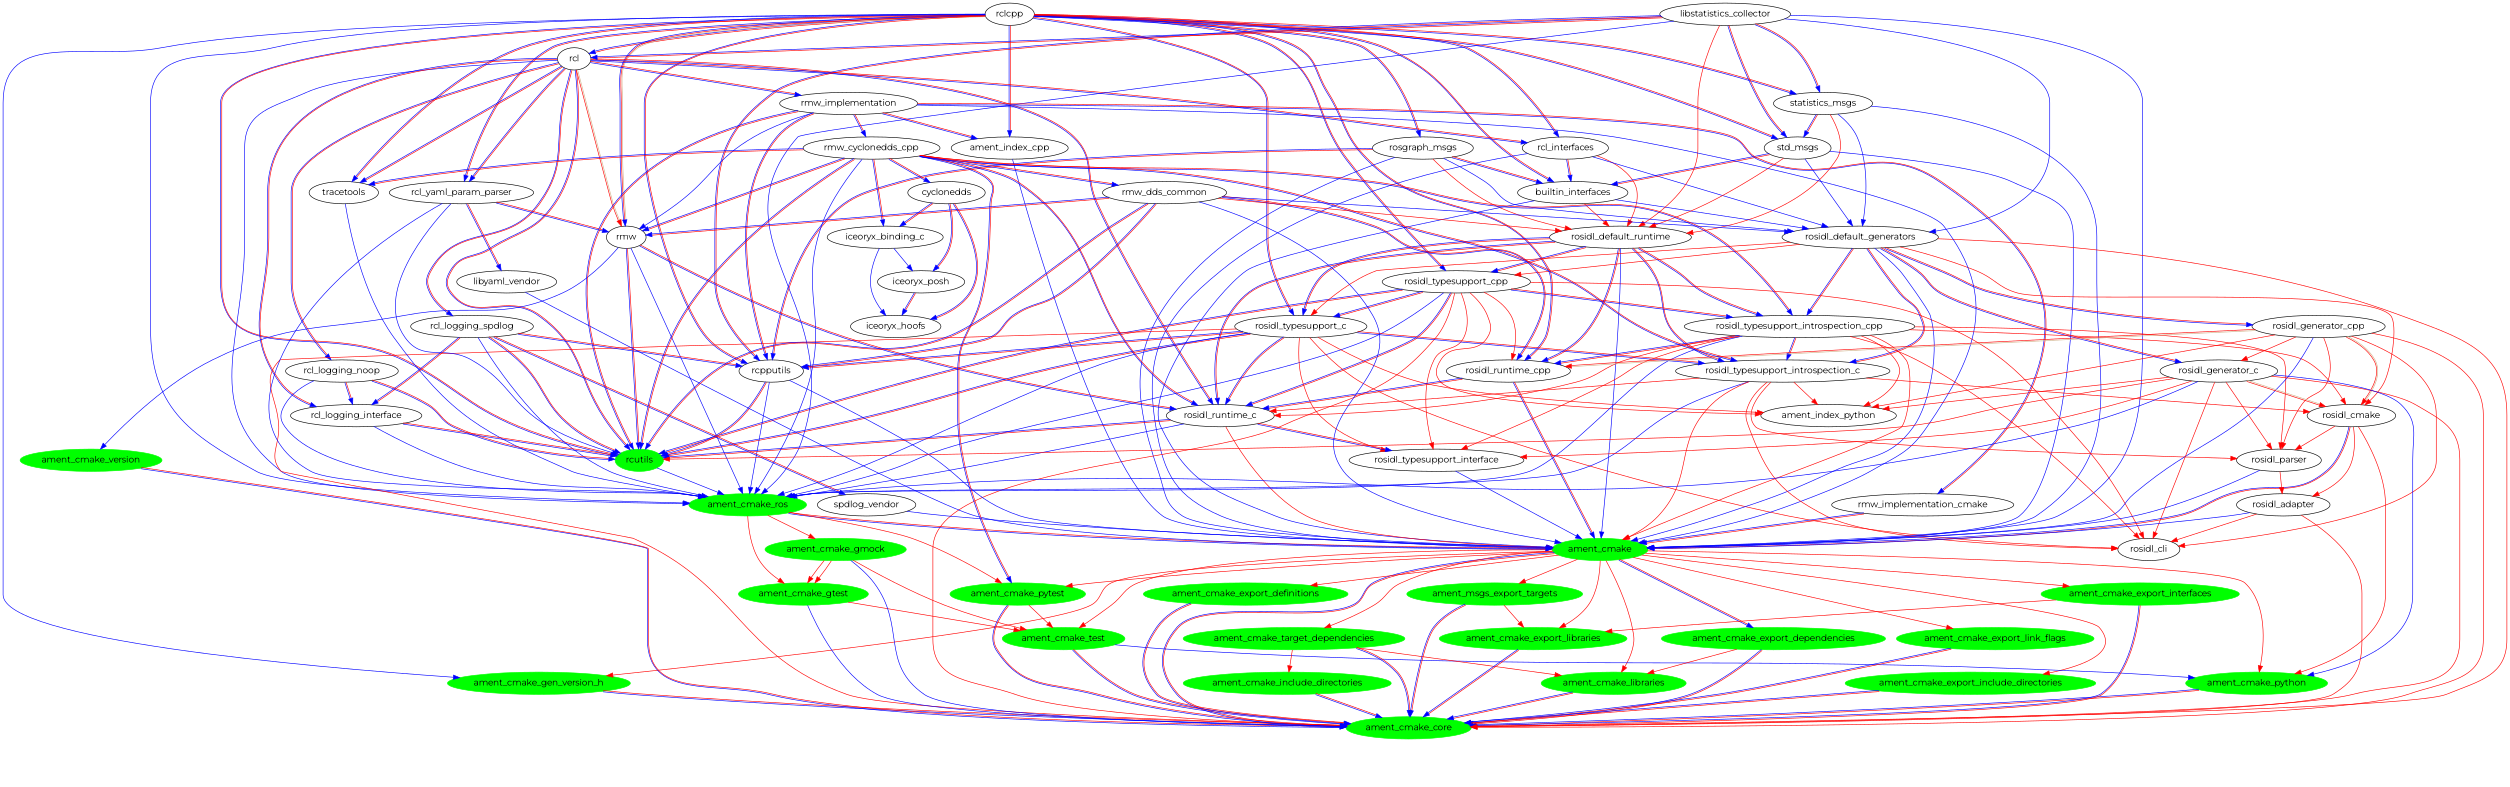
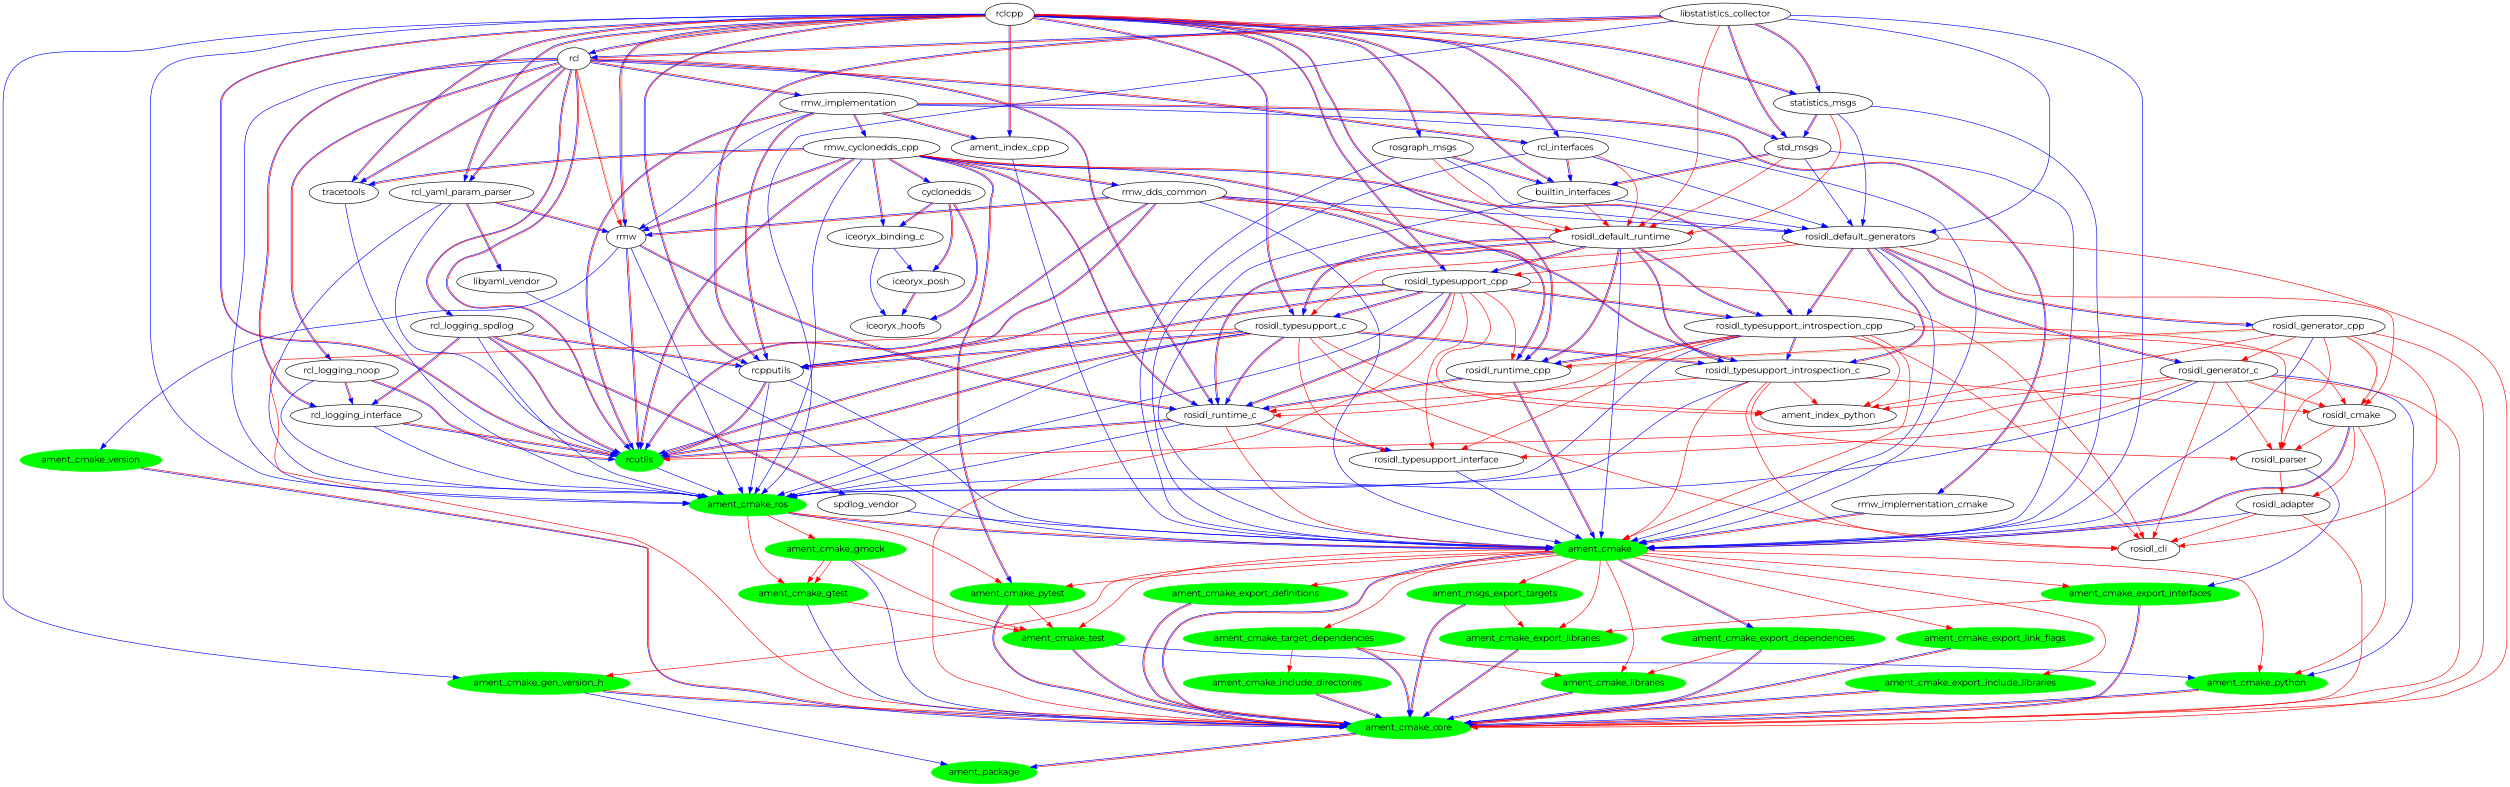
(1056, 161) -> (1094, 315)
(2114, 519) -> (2308, 544)
(1970, 683) -> (1970, 683)
none -> (984, 772)
